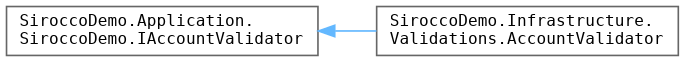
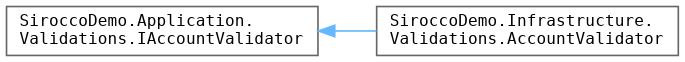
(162, 31) -> (162, 31)
